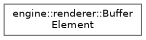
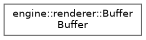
(73, 20) -> (73, 20)
